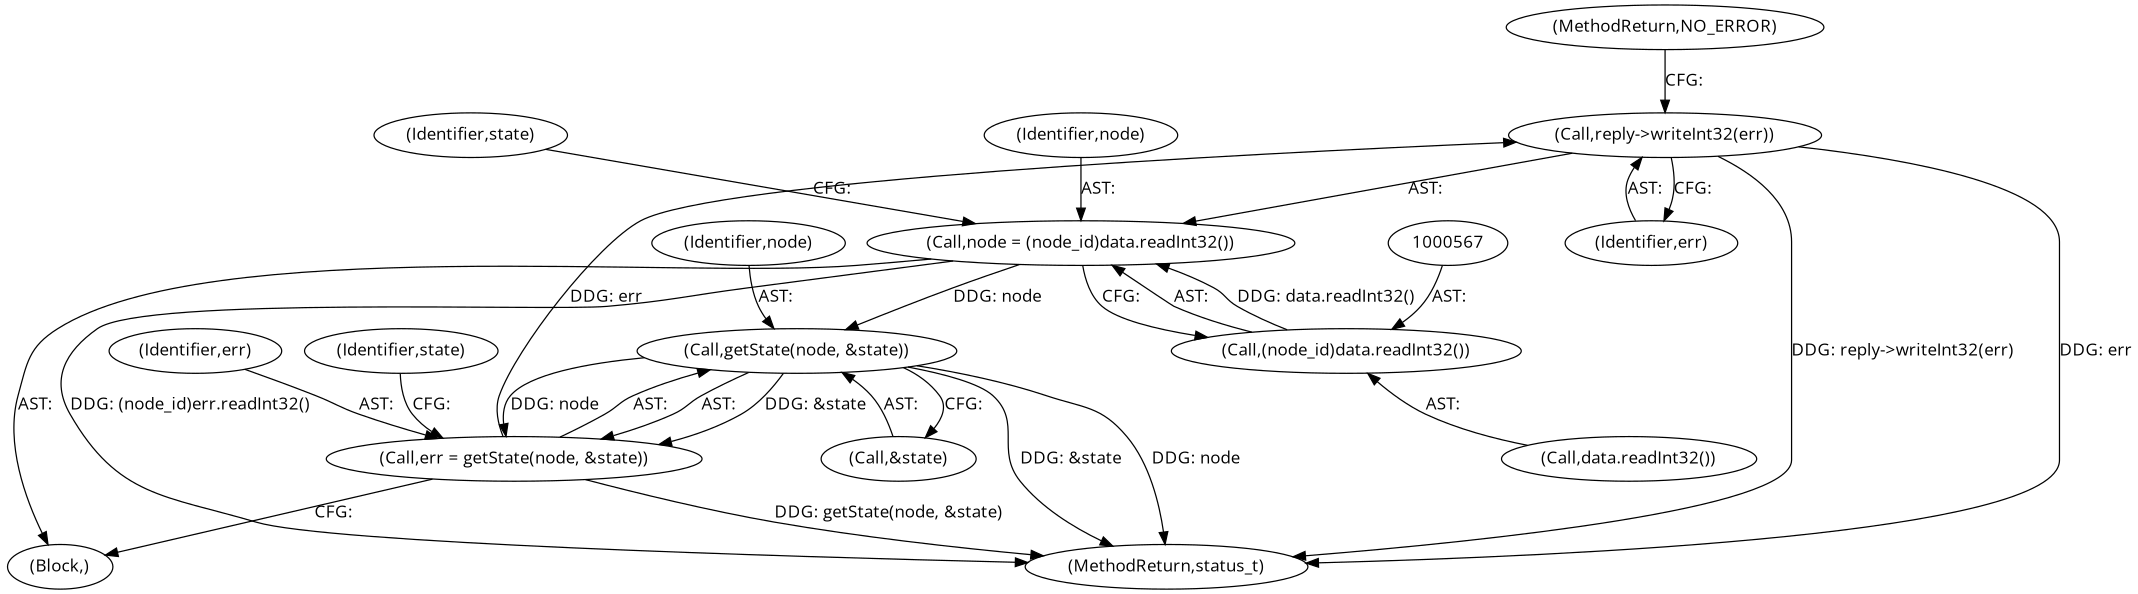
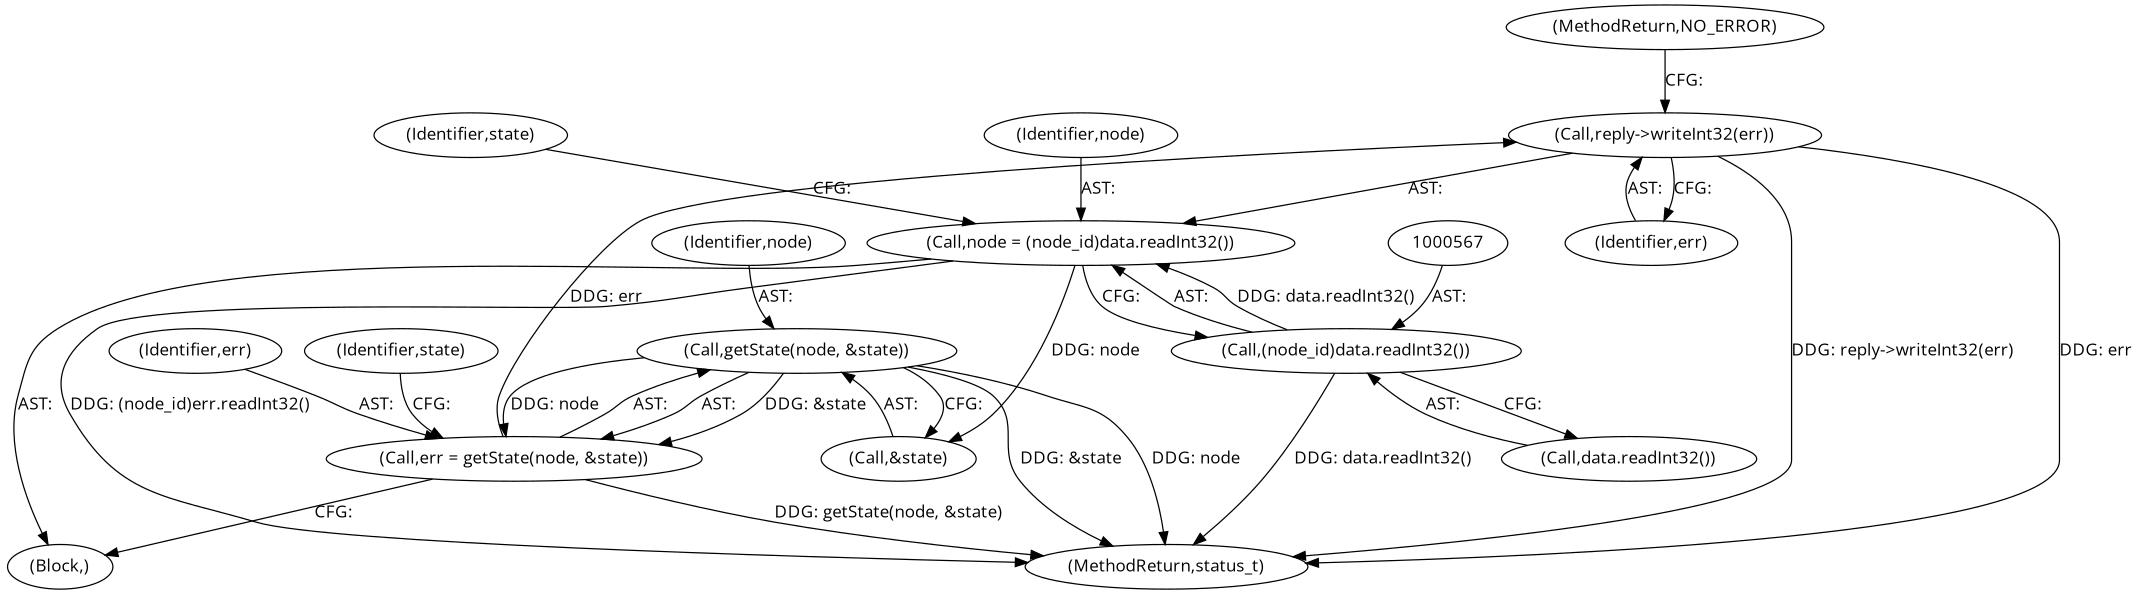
(938, 294) -> (1033, 362)
none -> (1483, 403)
none -> (1277, 461)
